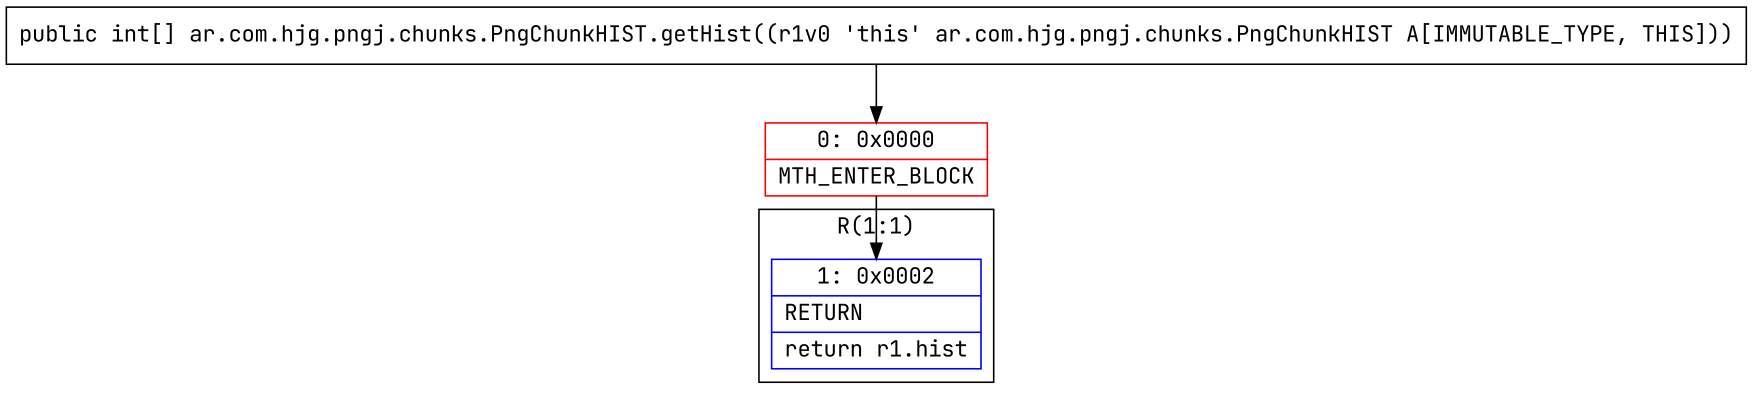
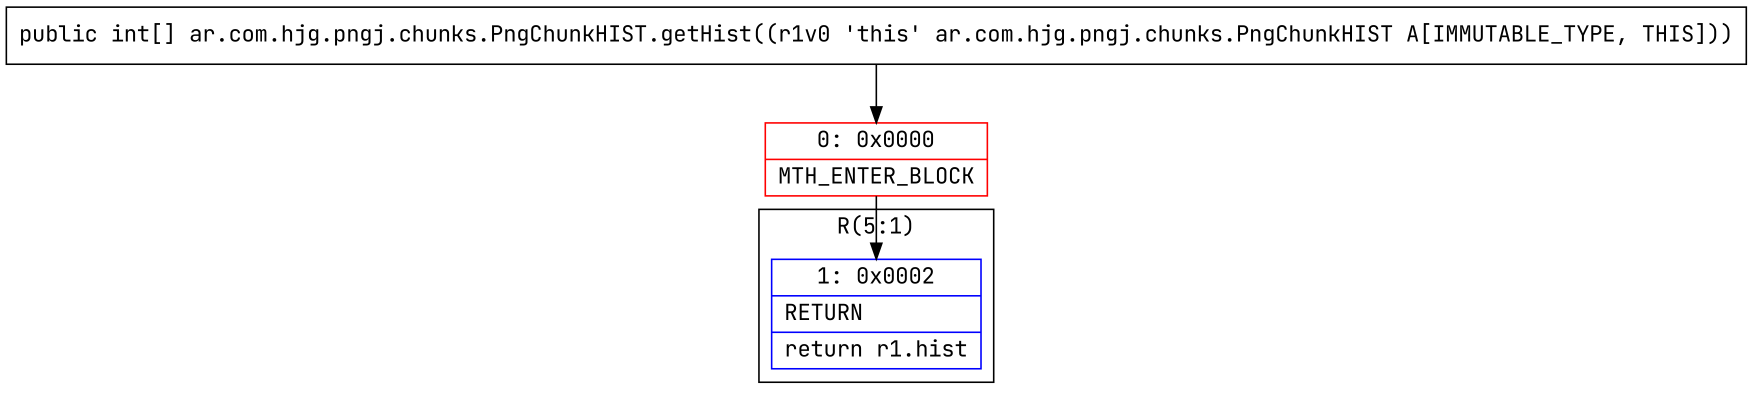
(876, 228) -> (876, 228)
